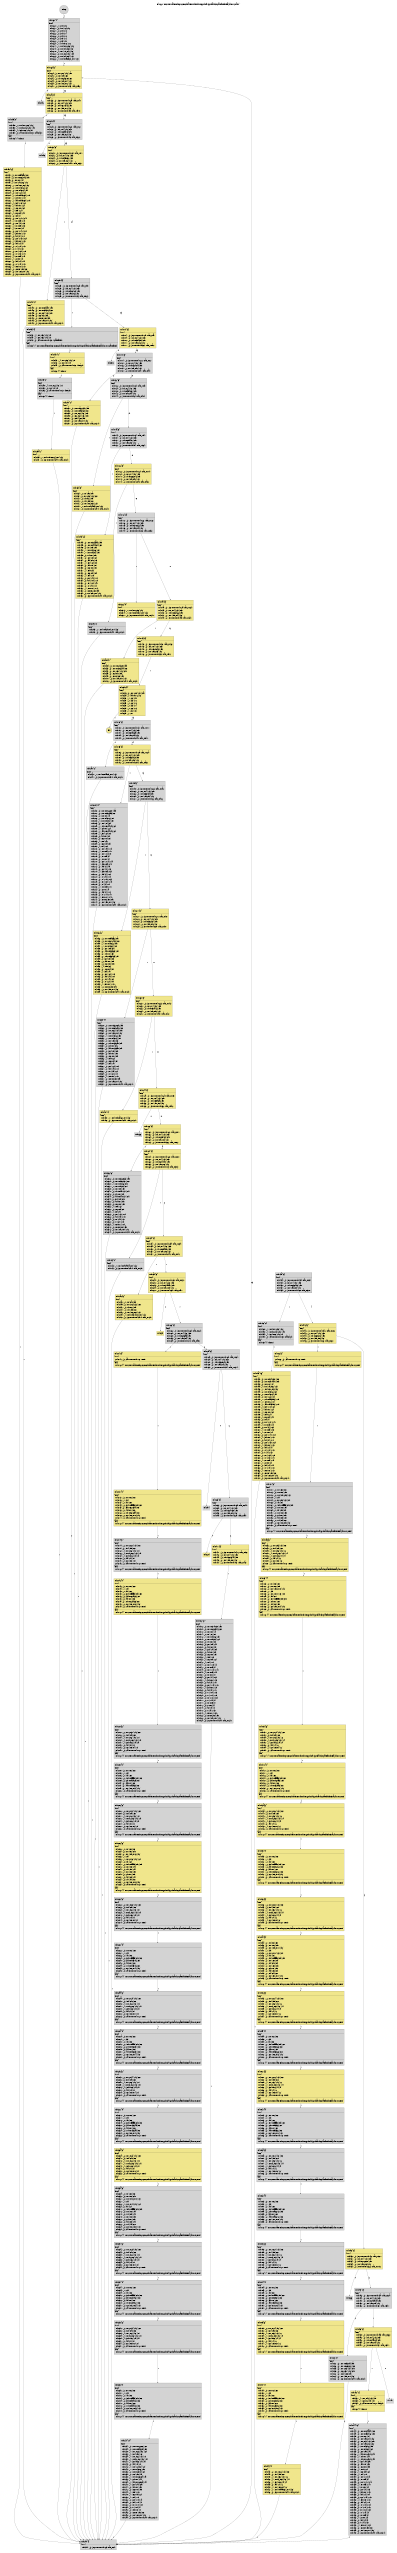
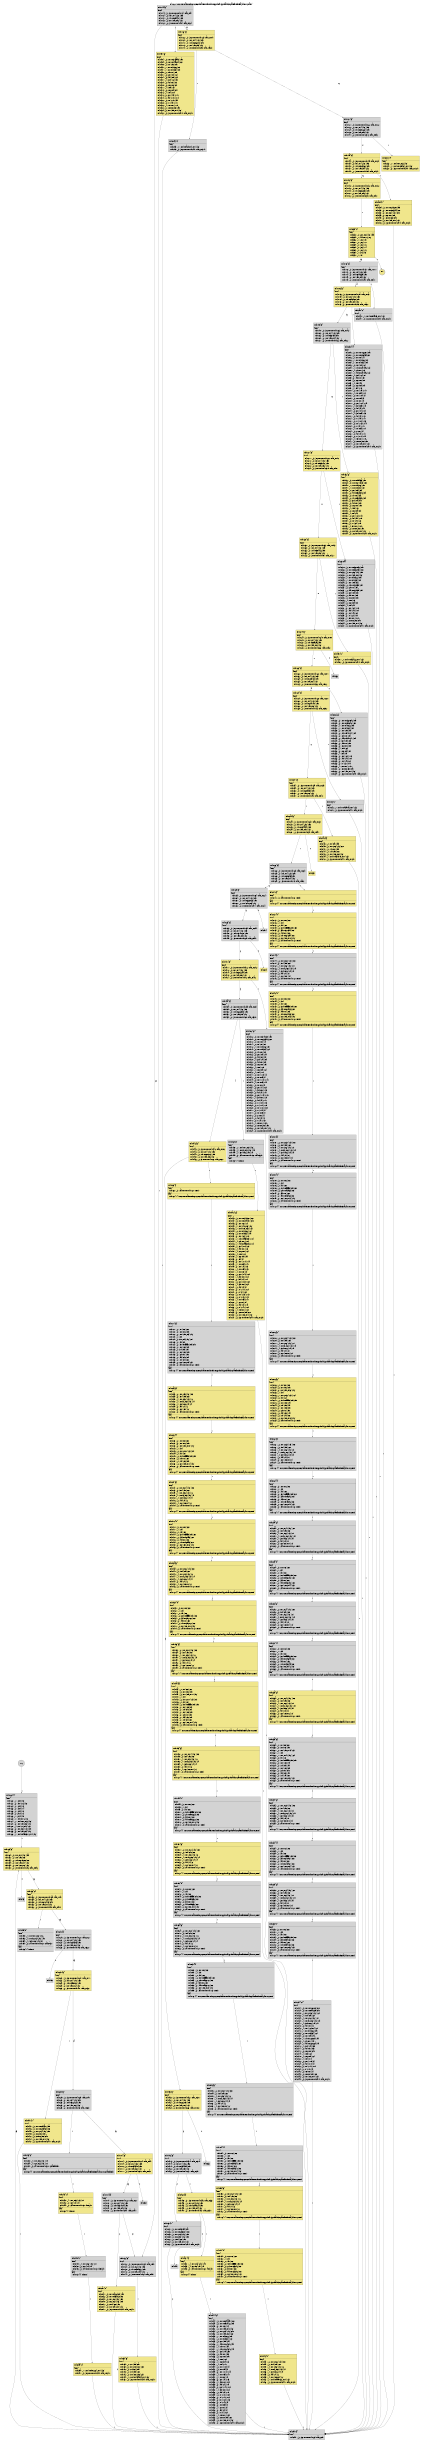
(64, 10) -> (21, 1763)
(22, 222) -> none
(128, 413) -> (155, 1141)
none -> (240, 989)
